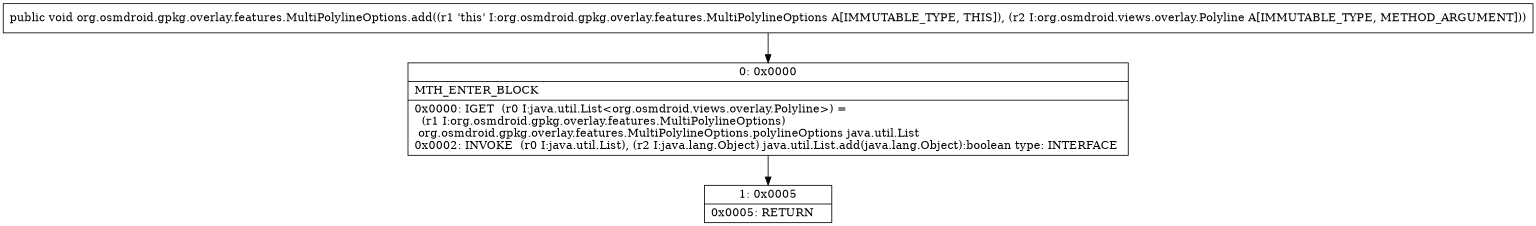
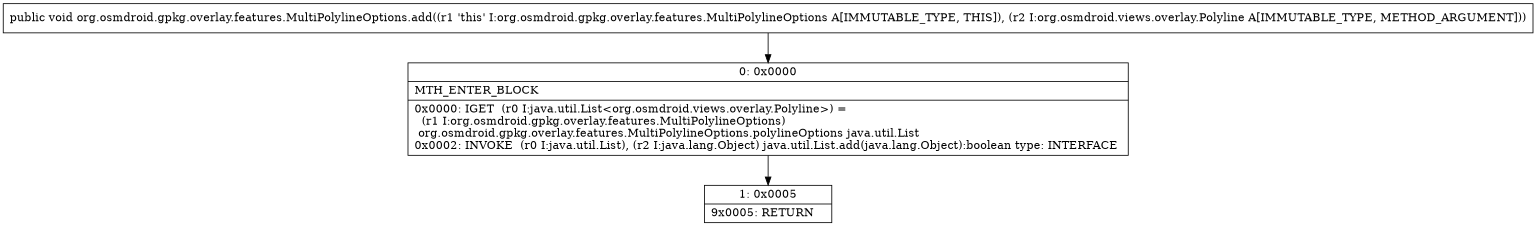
(768, 213) -> (768, 213)
